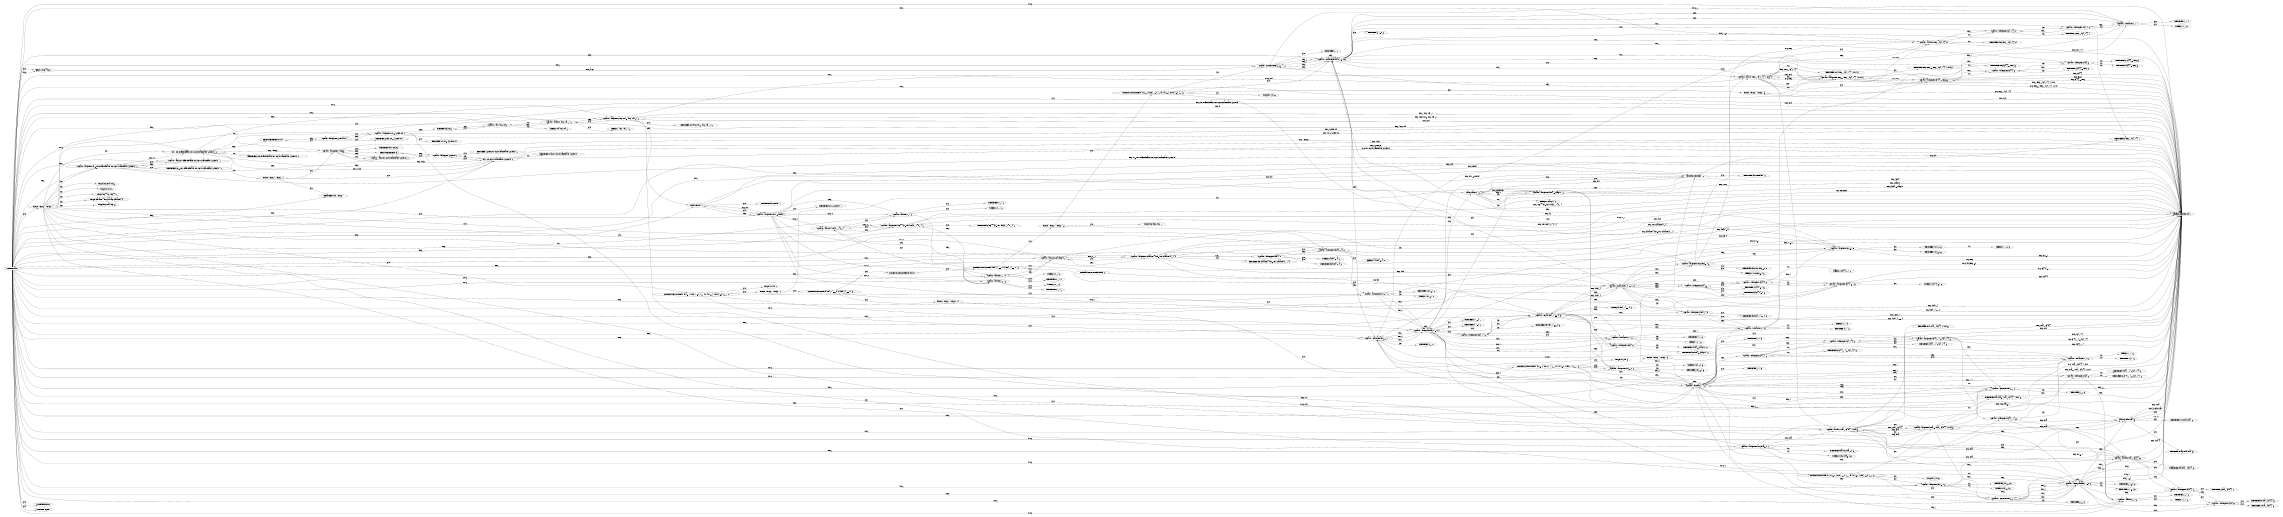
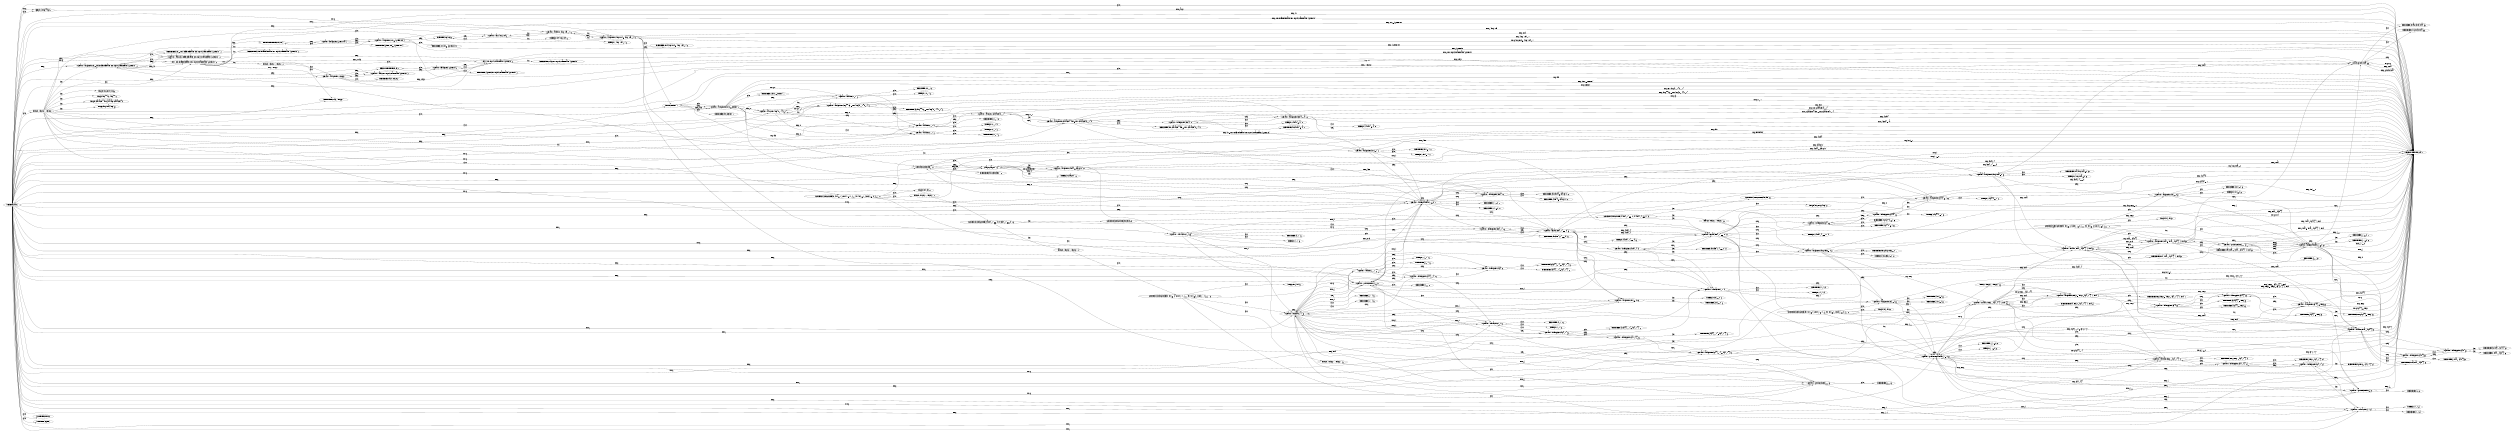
(654, 70) -> (1294, 10)
(1906, 158) -> (1673, 130)
(107, 189) -> none
none -> (1818, 235)
(1968, 247) -> (1960, 351)
(527, 266) -> (463, 192)
(1962, 370) -> none
